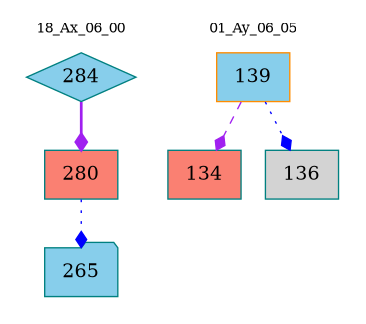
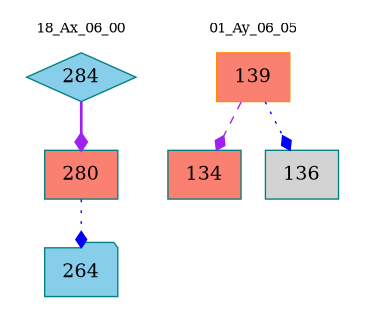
(253, 77) -> (253, 77)
(81, 272) -> (81, 272)
